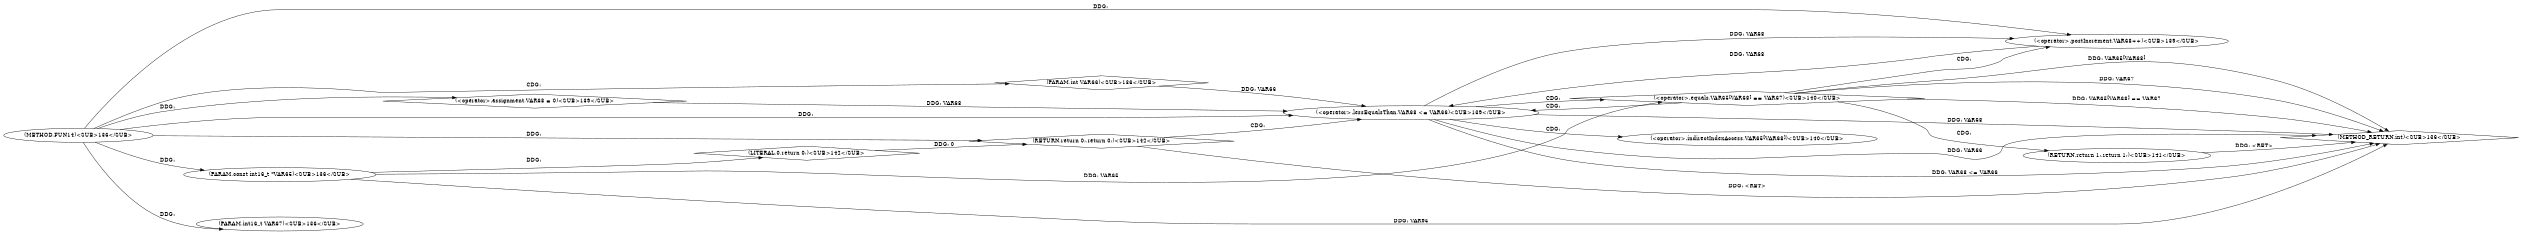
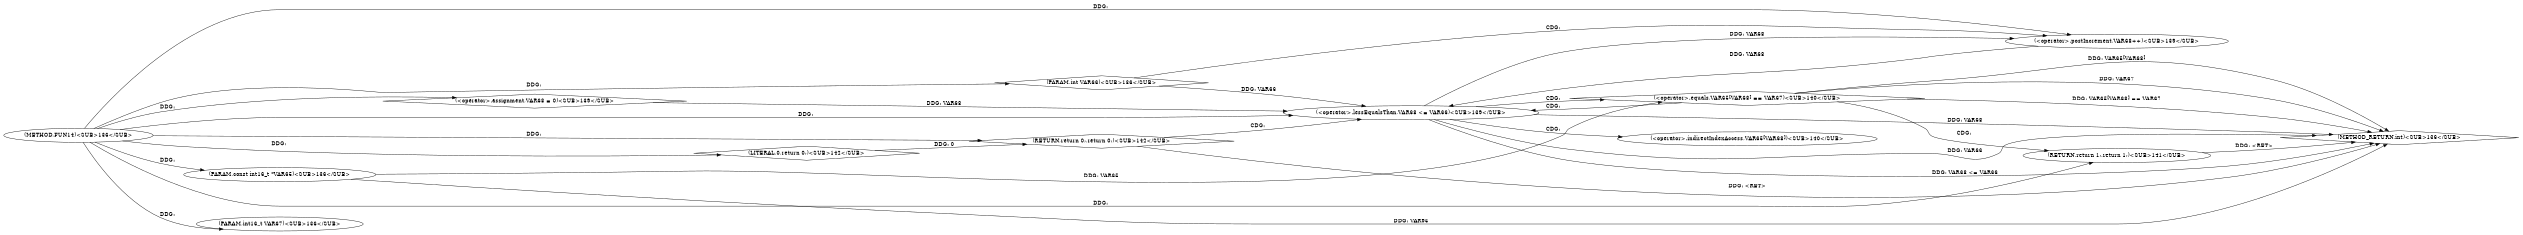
(1916, 73) -> (1587, 29)
(535, 85) -> (535, 85)
(565, 167) -> (420, 155)
none -> (1086, 206)
